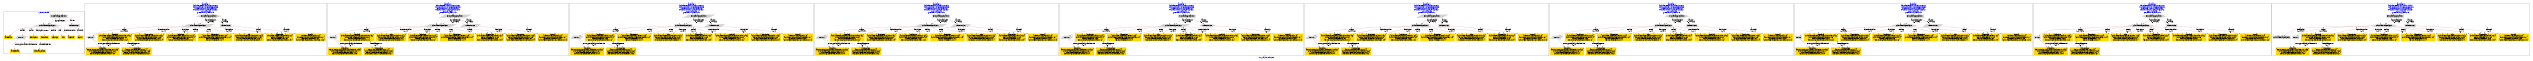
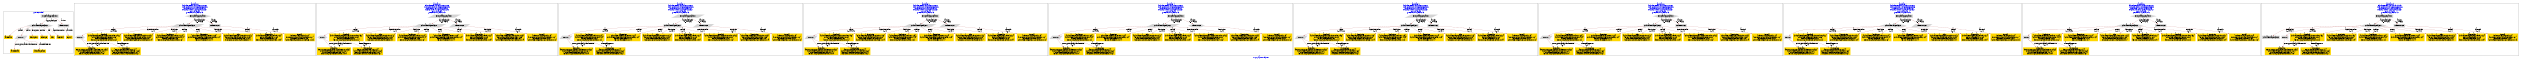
(45, 37) -> none
